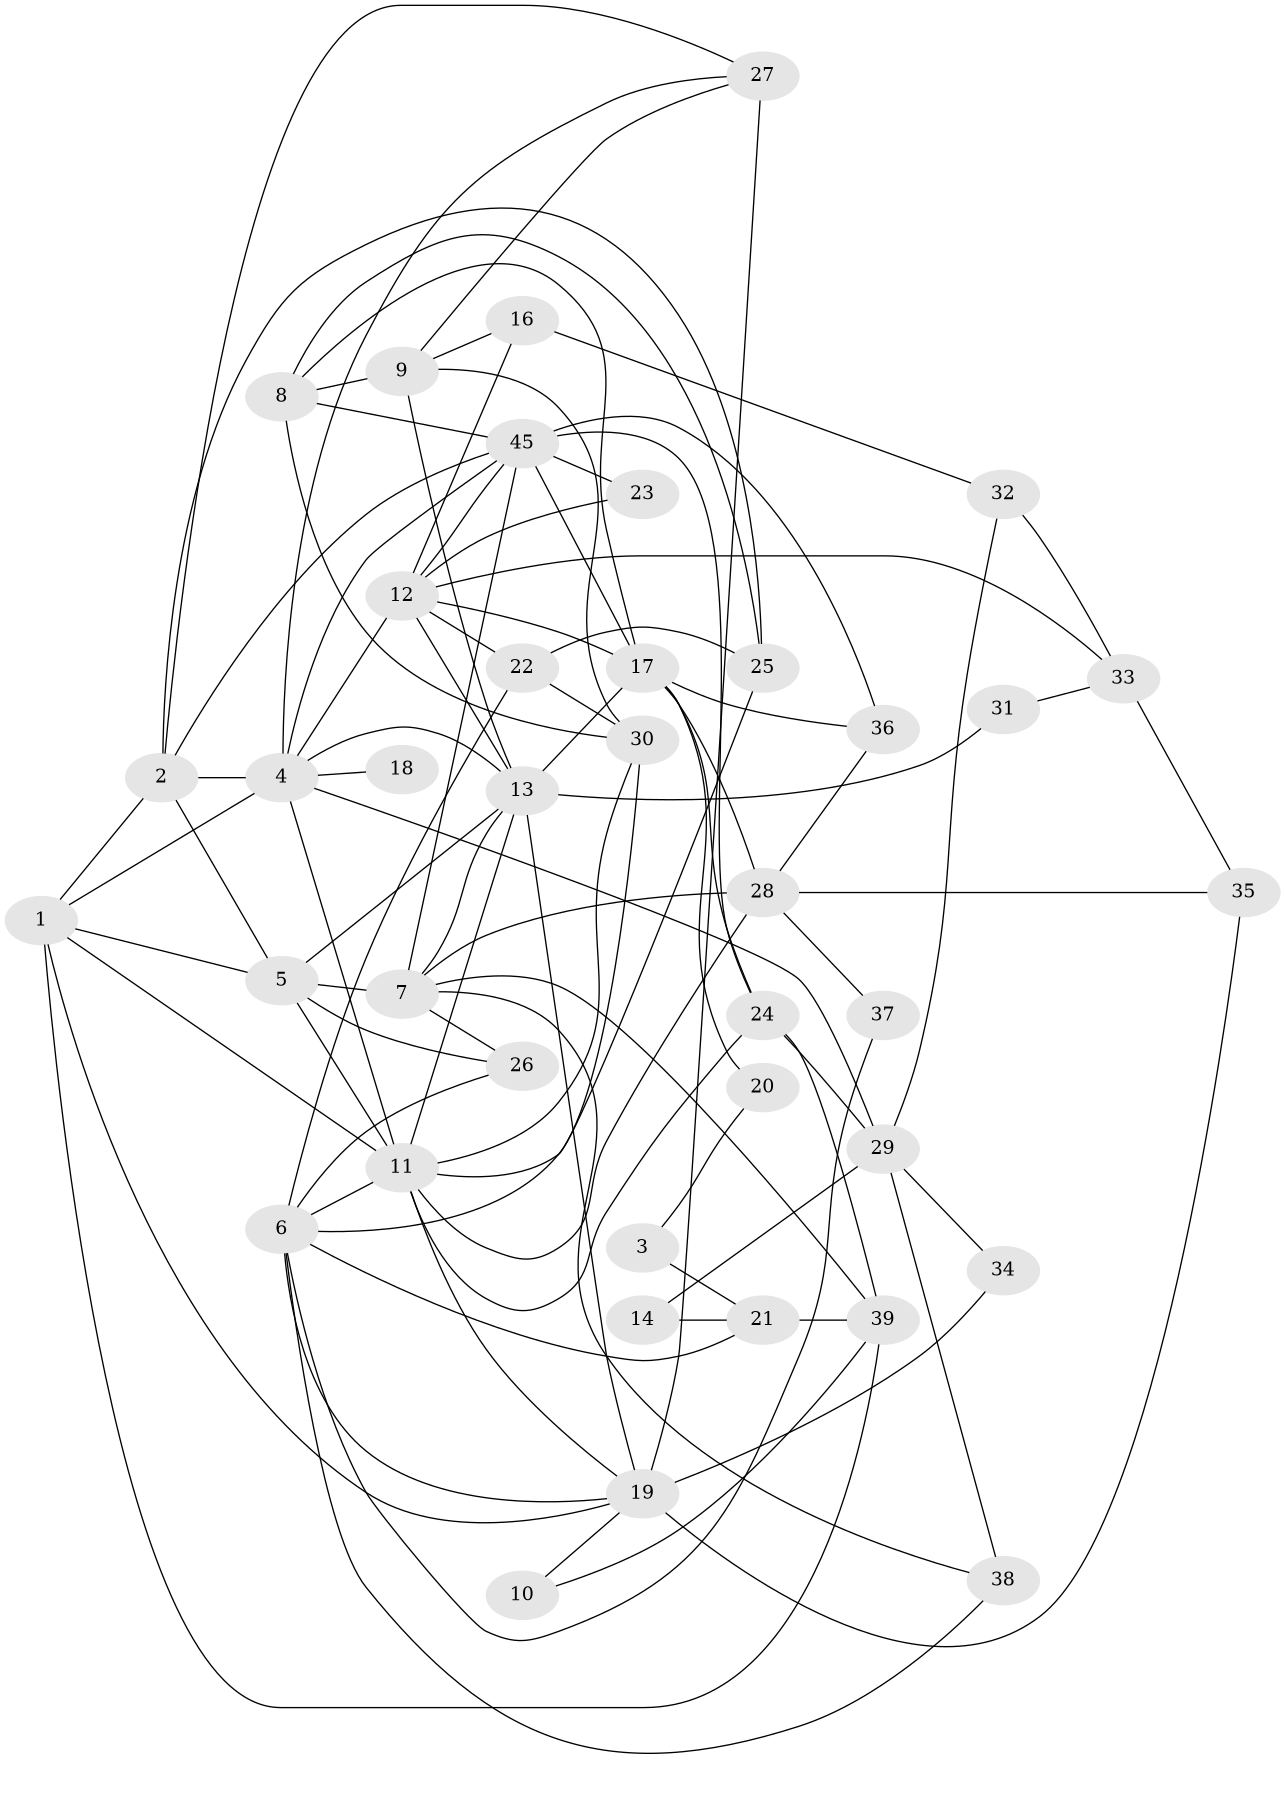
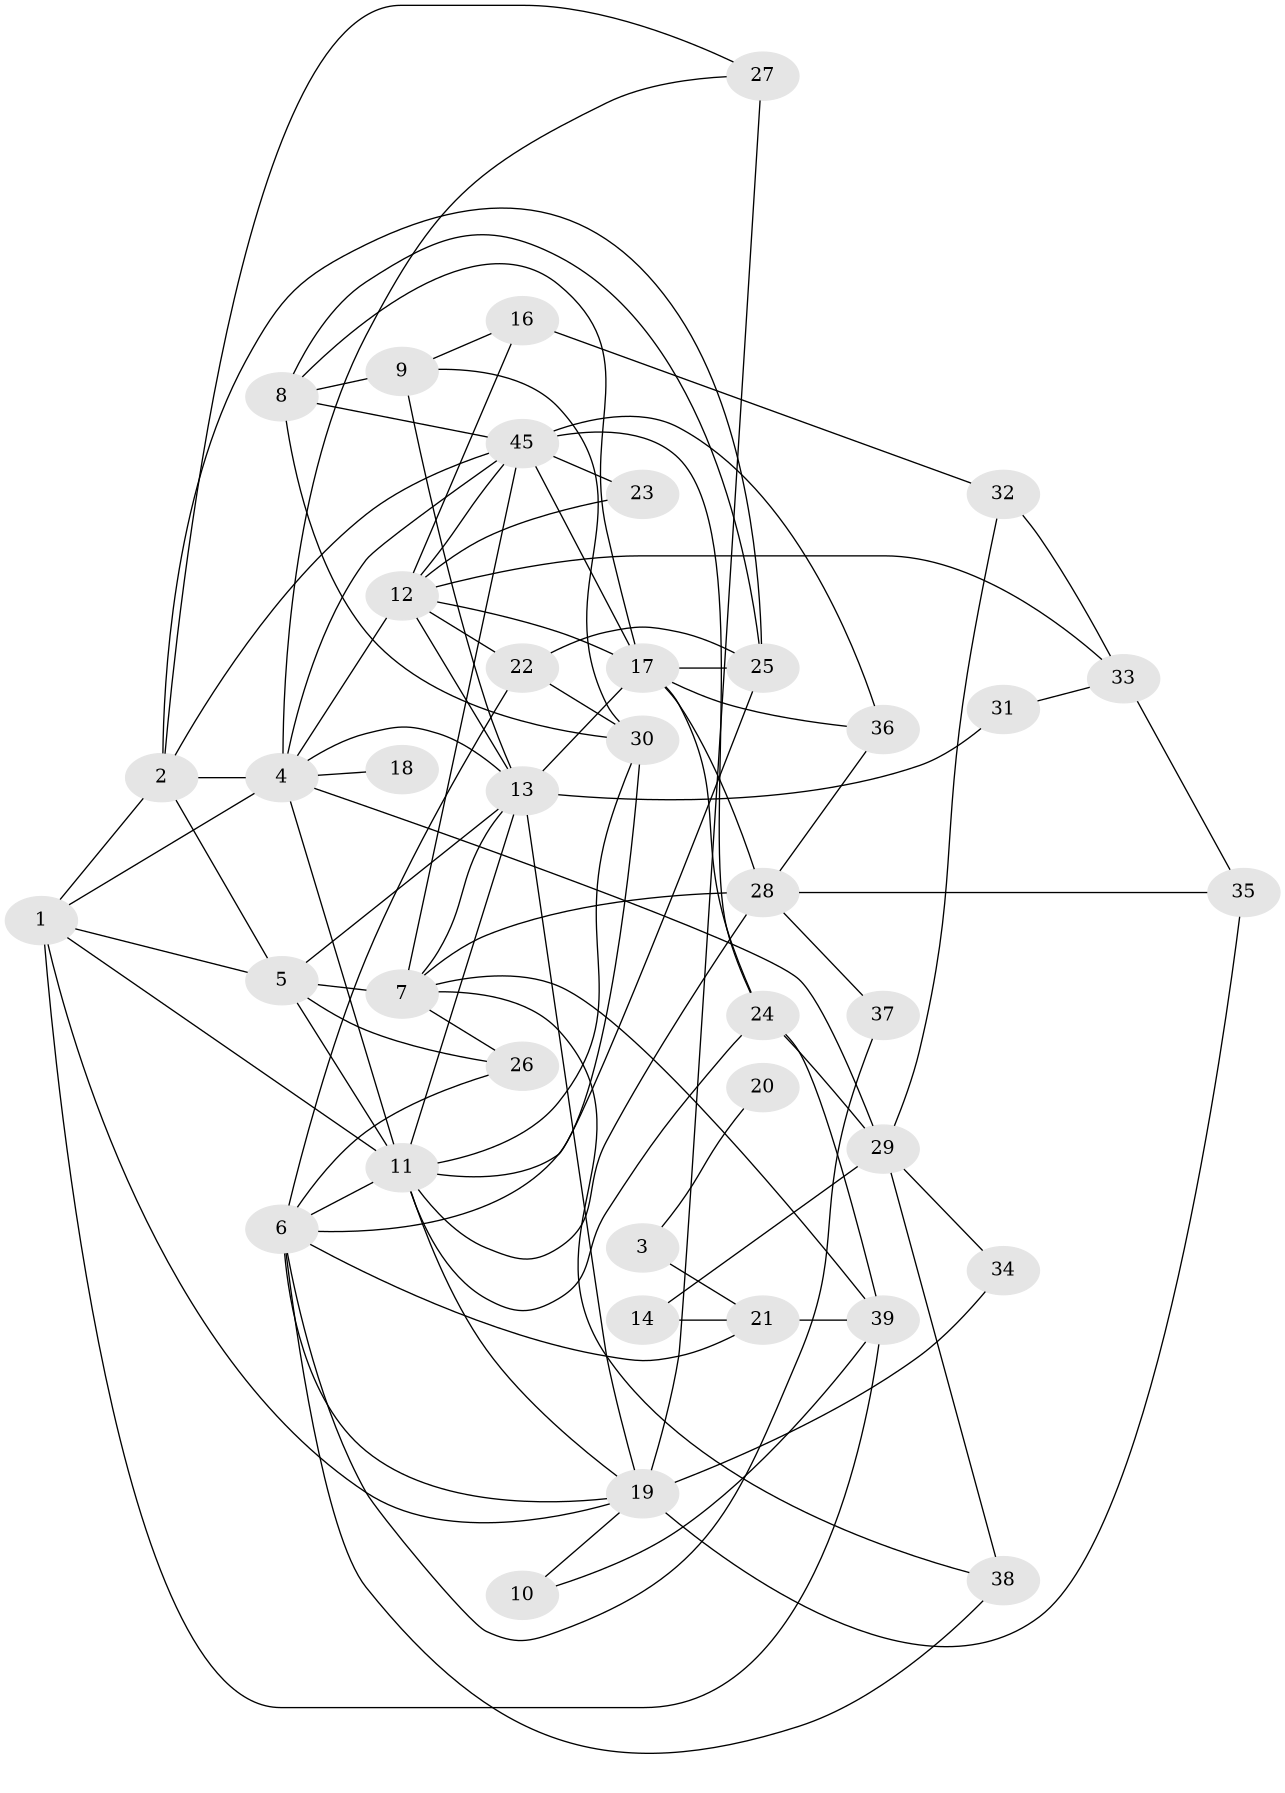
(556, 192) -> none
(703, 878) -> (703, 668)
